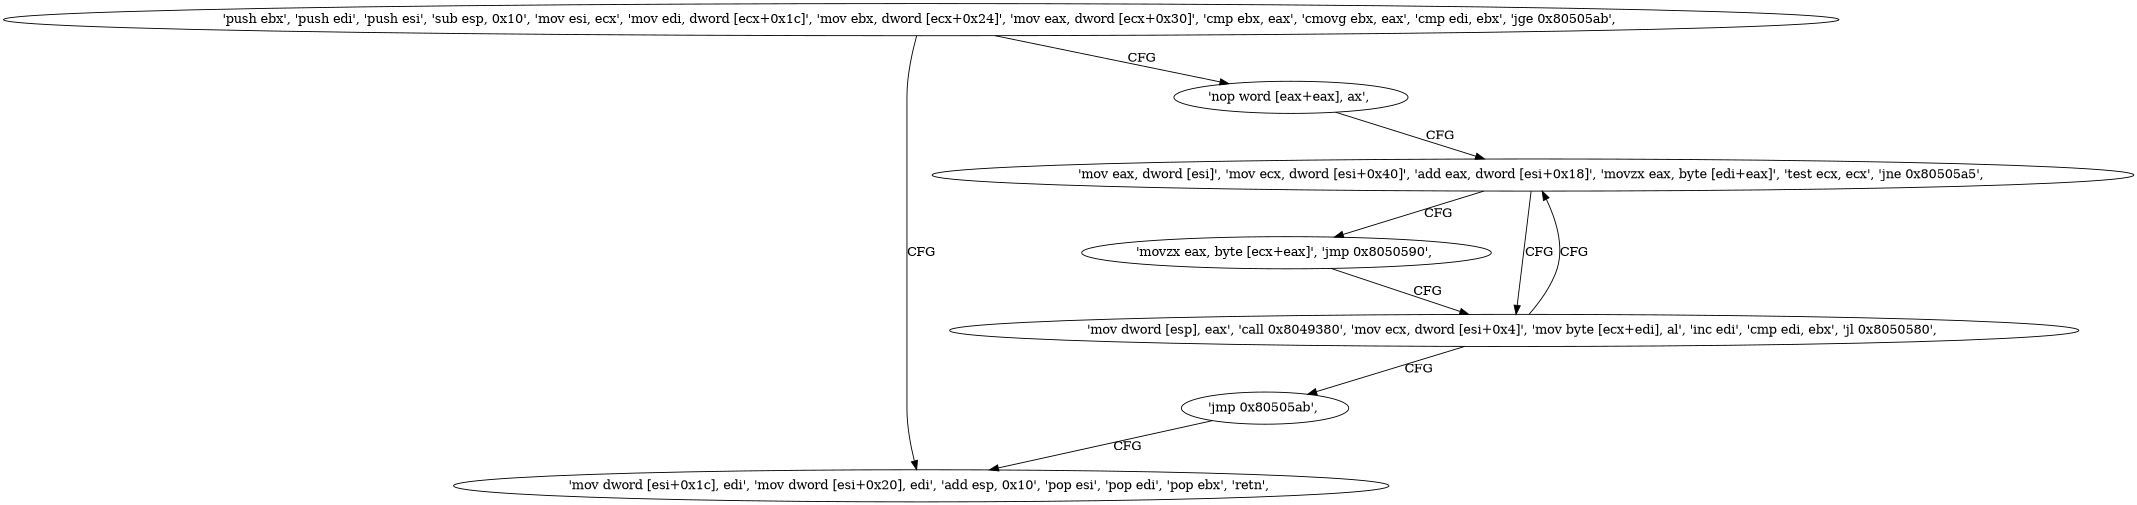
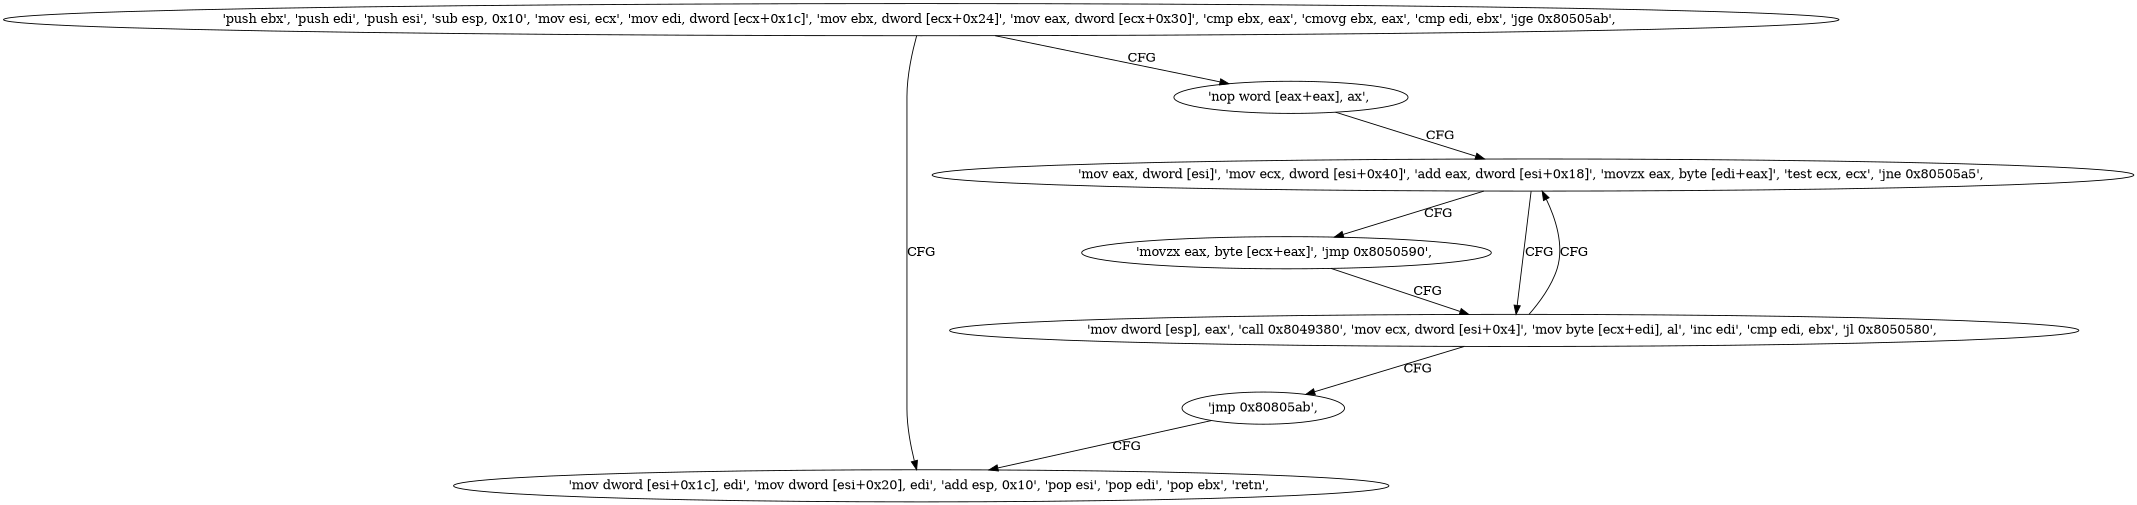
(1265, 408) -> (1263, 408)
